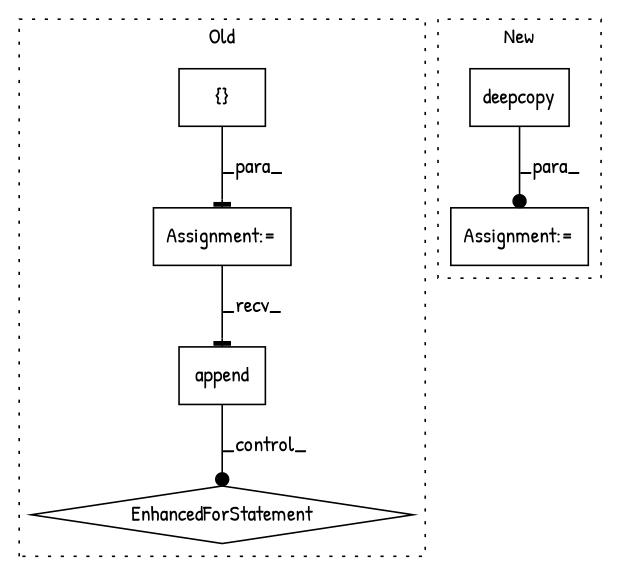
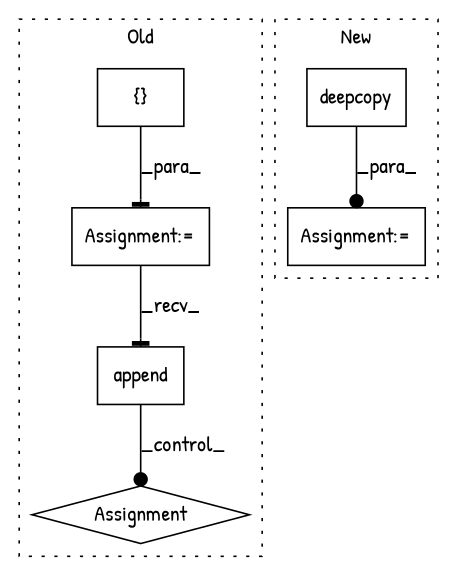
(222, 515) -> (141, 515)
